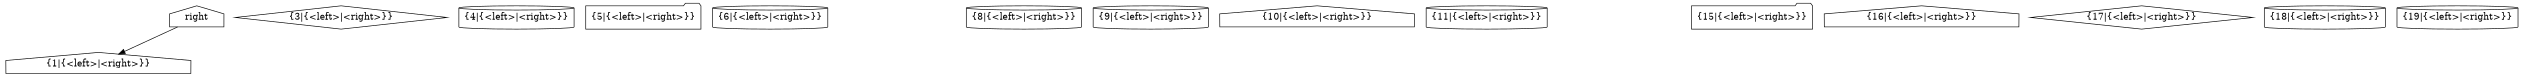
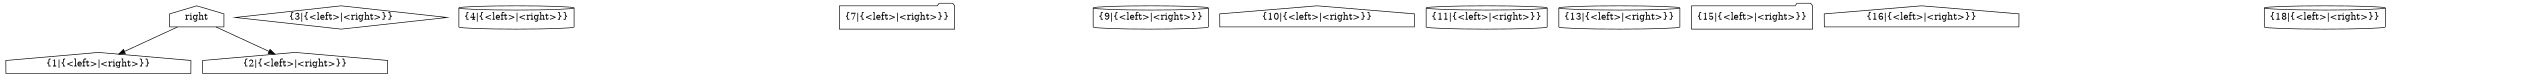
(643, 17) -> none
(770, 17) -> none
none -> (897, 17)
(1024, 17) -> none
none -> (1619, 17)
(2142, 17) -> none
(2458, 17) -> none
none -> (295, 64)
